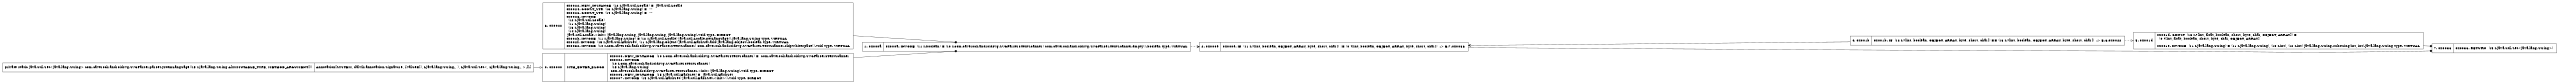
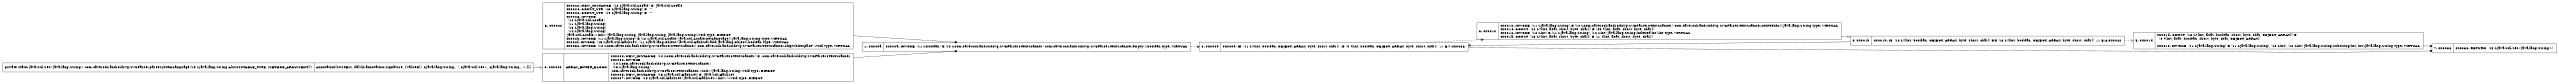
none -> (1659, 31)
(586, 67) -> (586, 67)
